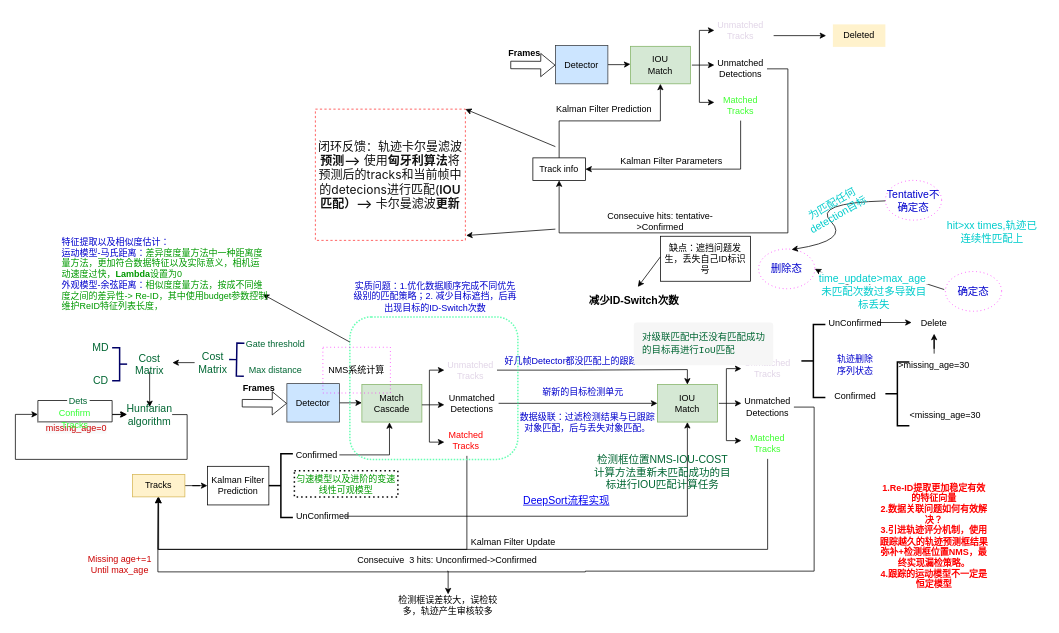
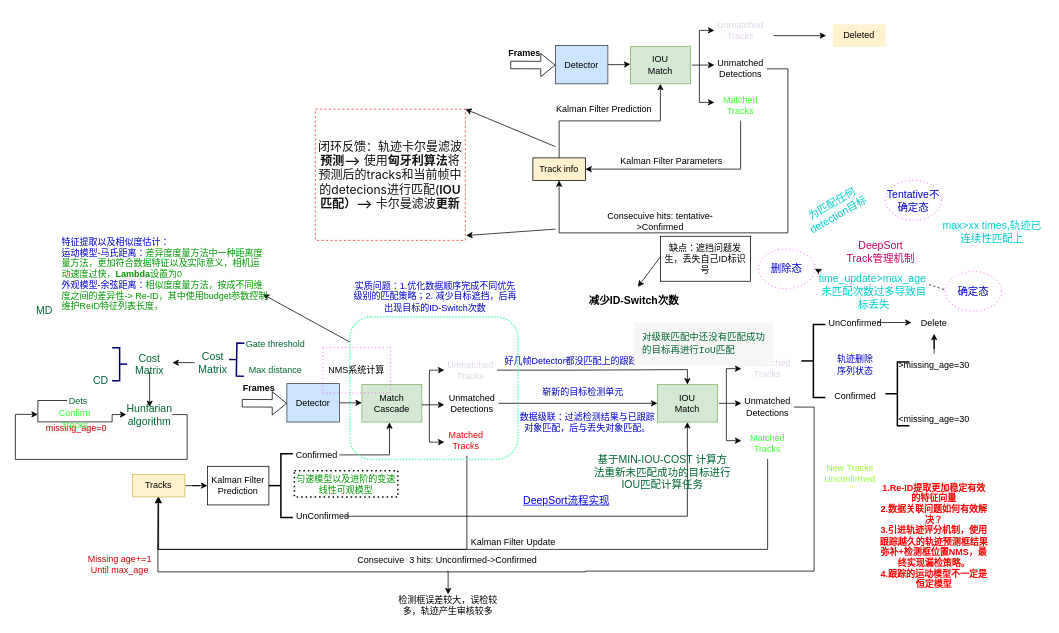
(559, 169) -> (559, 169)
(828, 217) -> none
(992, 231) -> (992, 231)
none -> (881, 252)
(934, 286) -> (934, 286)
(101, 348) -> (45, 310)
(106, 401) -> none
(945, 415) -> (934, 419)
(663, 472) -> (663, 472)
none -> (850, 474)
